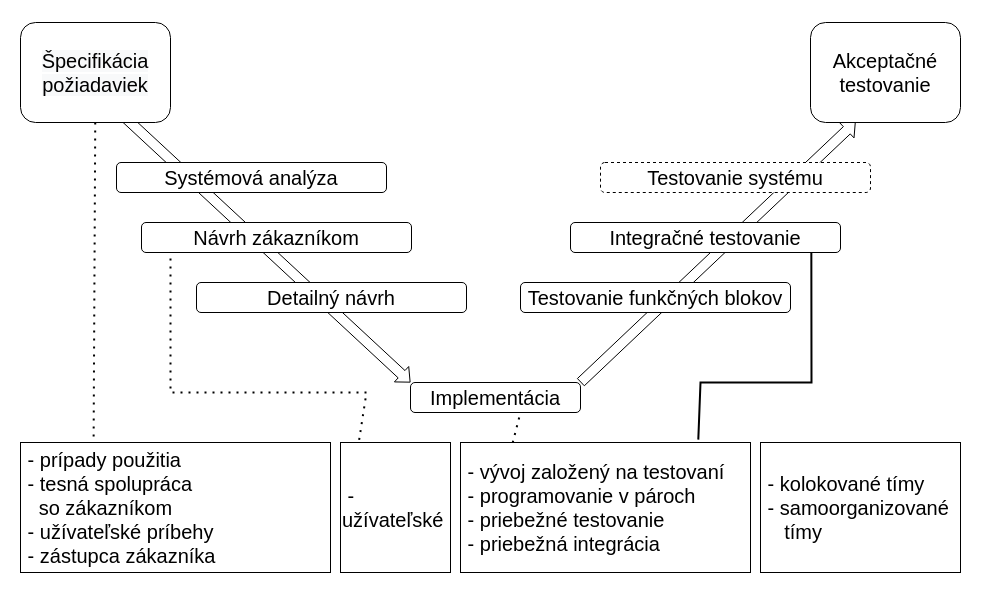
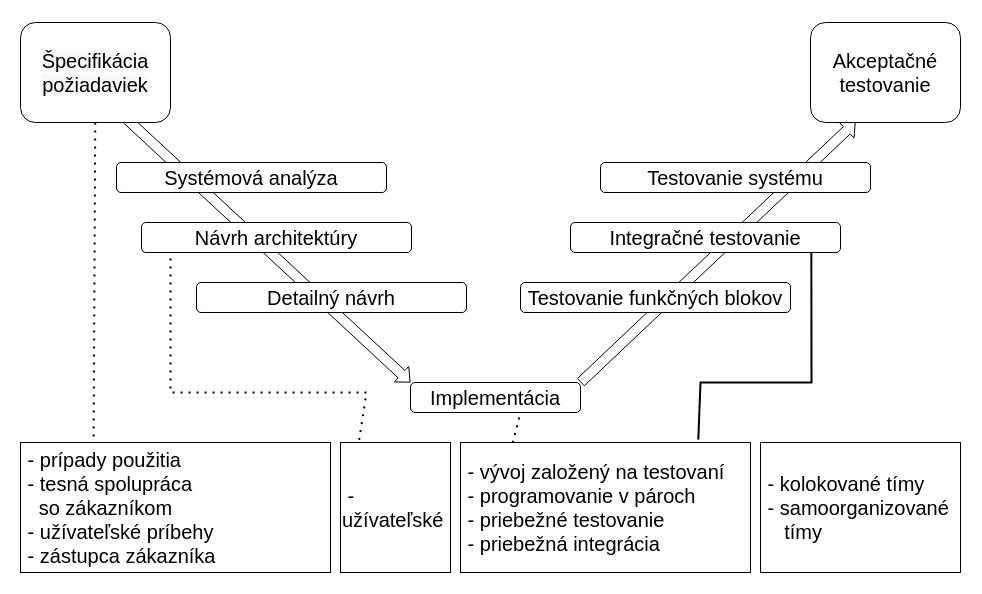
(736, 178) -> (736, 178)
(277, 238) -> (277, 238)
